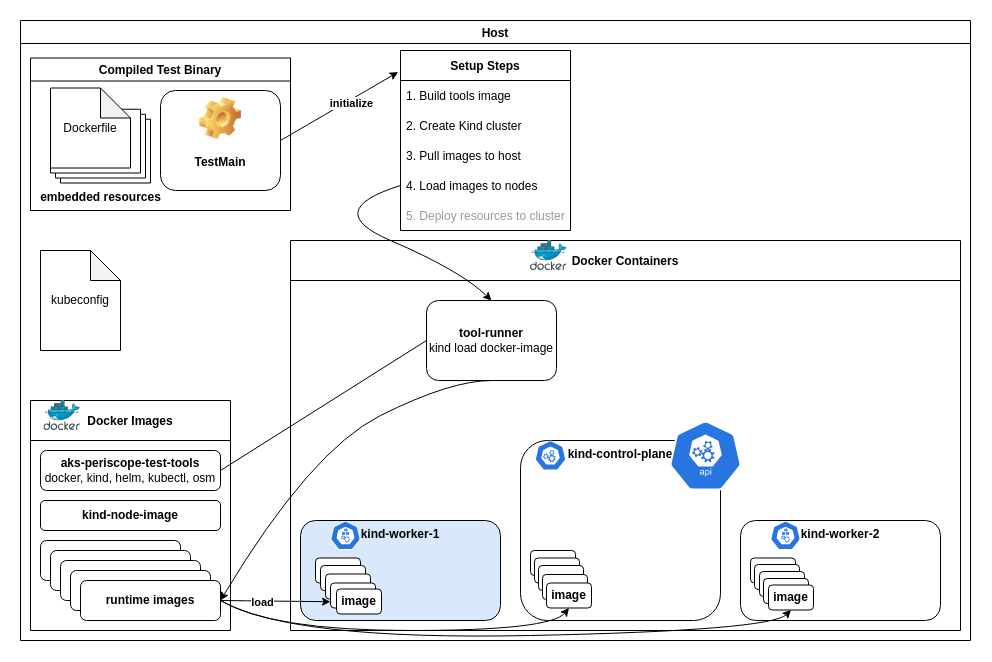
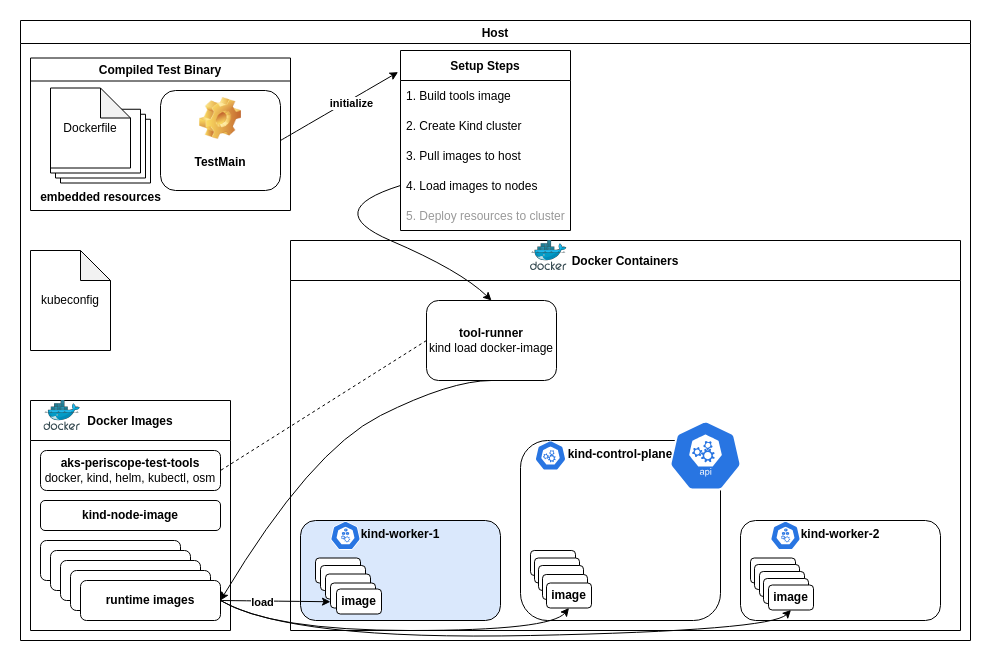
(81, 301) -> (71, 301)
(324, 405) -> (324, 405)
